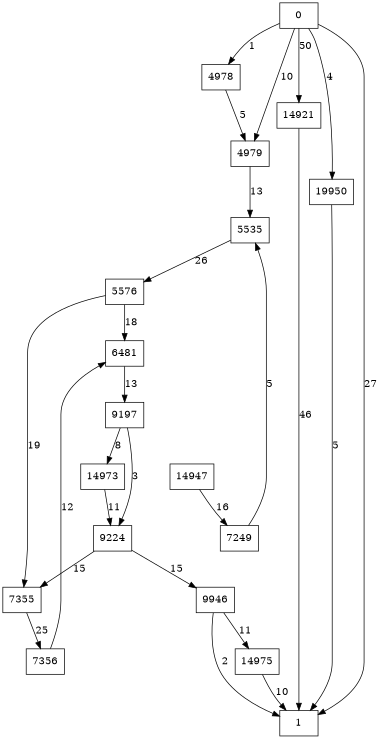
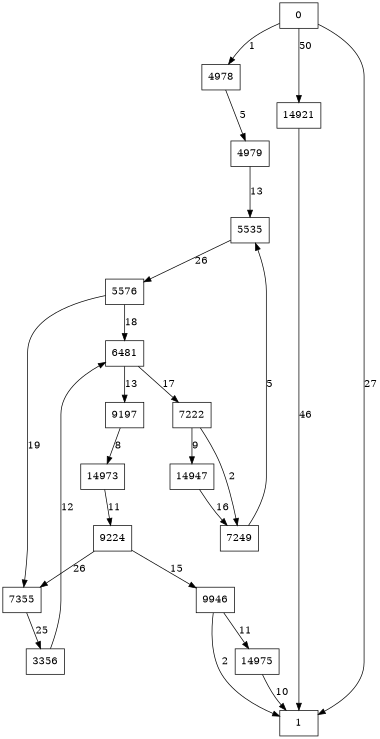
(276, 81) -> none
(332, 192) -> none
none -> (192, 415)
(132, 474) -> none
(80, 569) -> (80, 569)
(45, 662) -> (45, 662)
